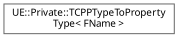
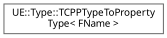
(89, 19) -> (84, 19)
